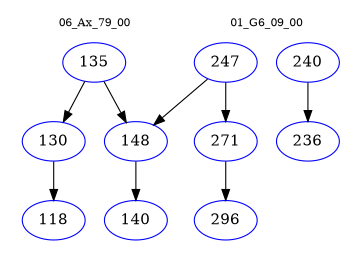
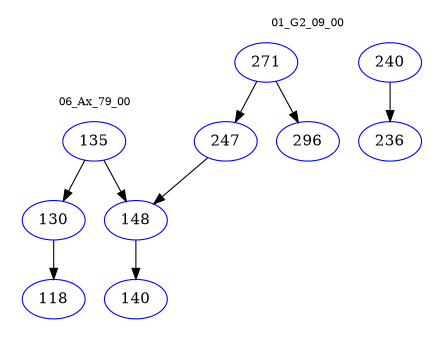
(267, 24) -> (308, 24)
(226, 97) -> (249, 97)
